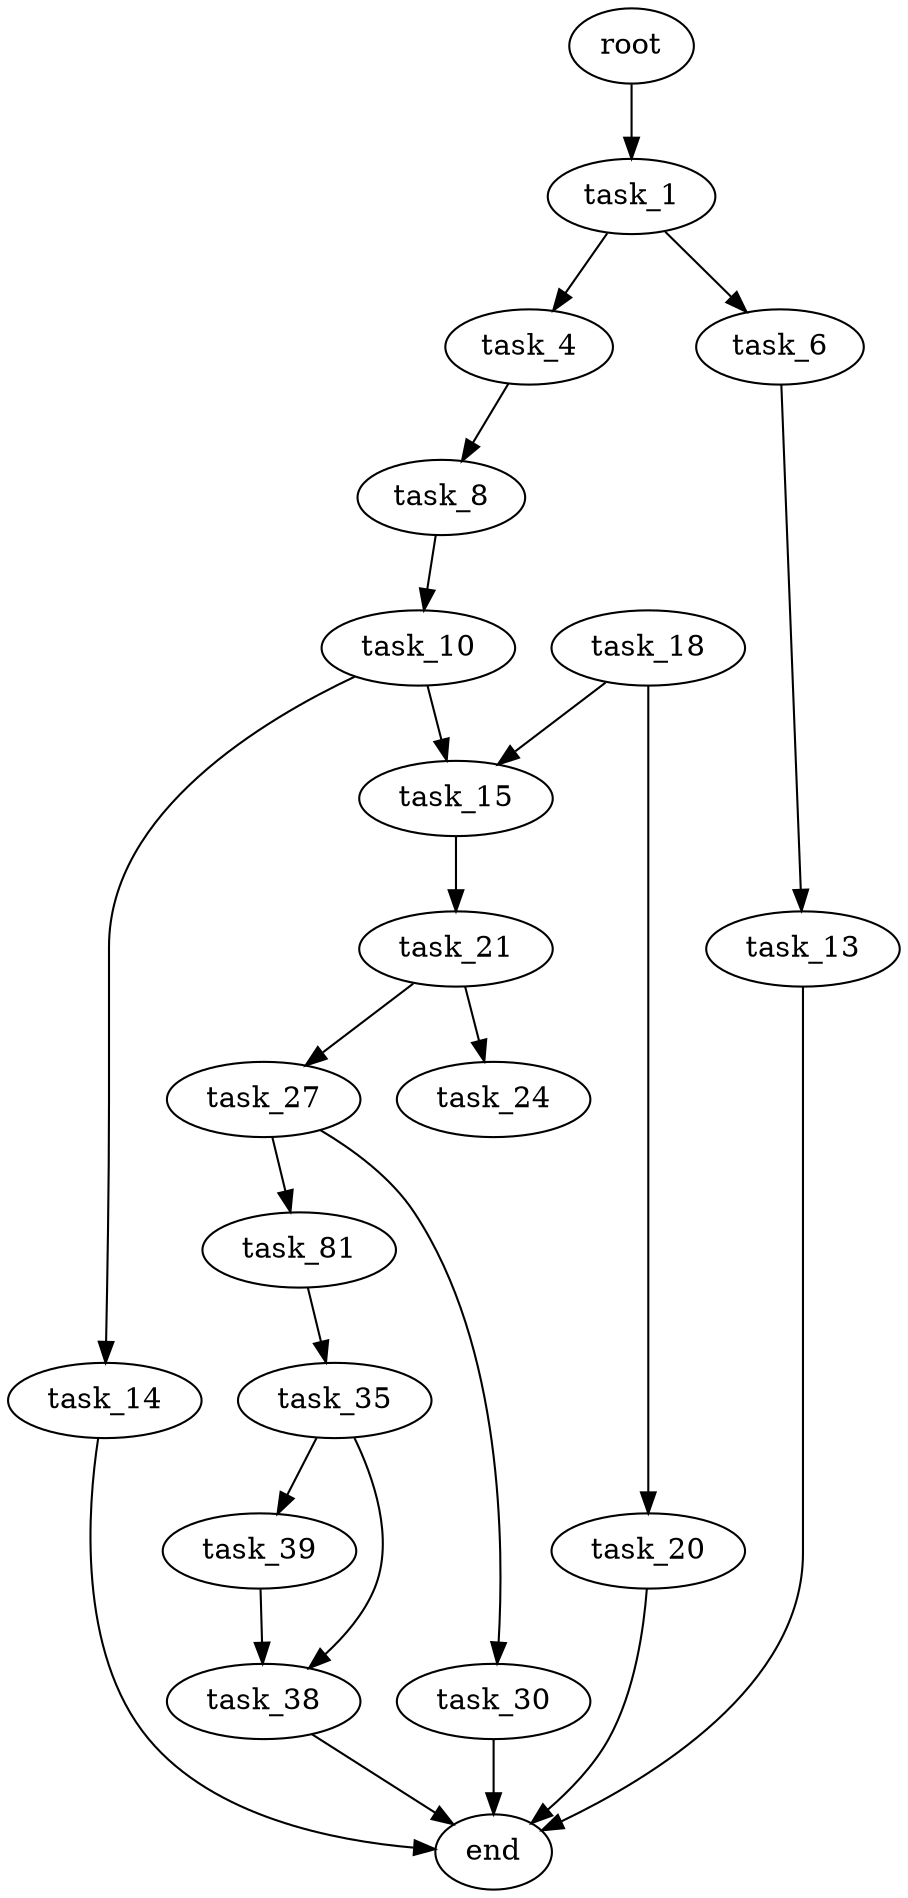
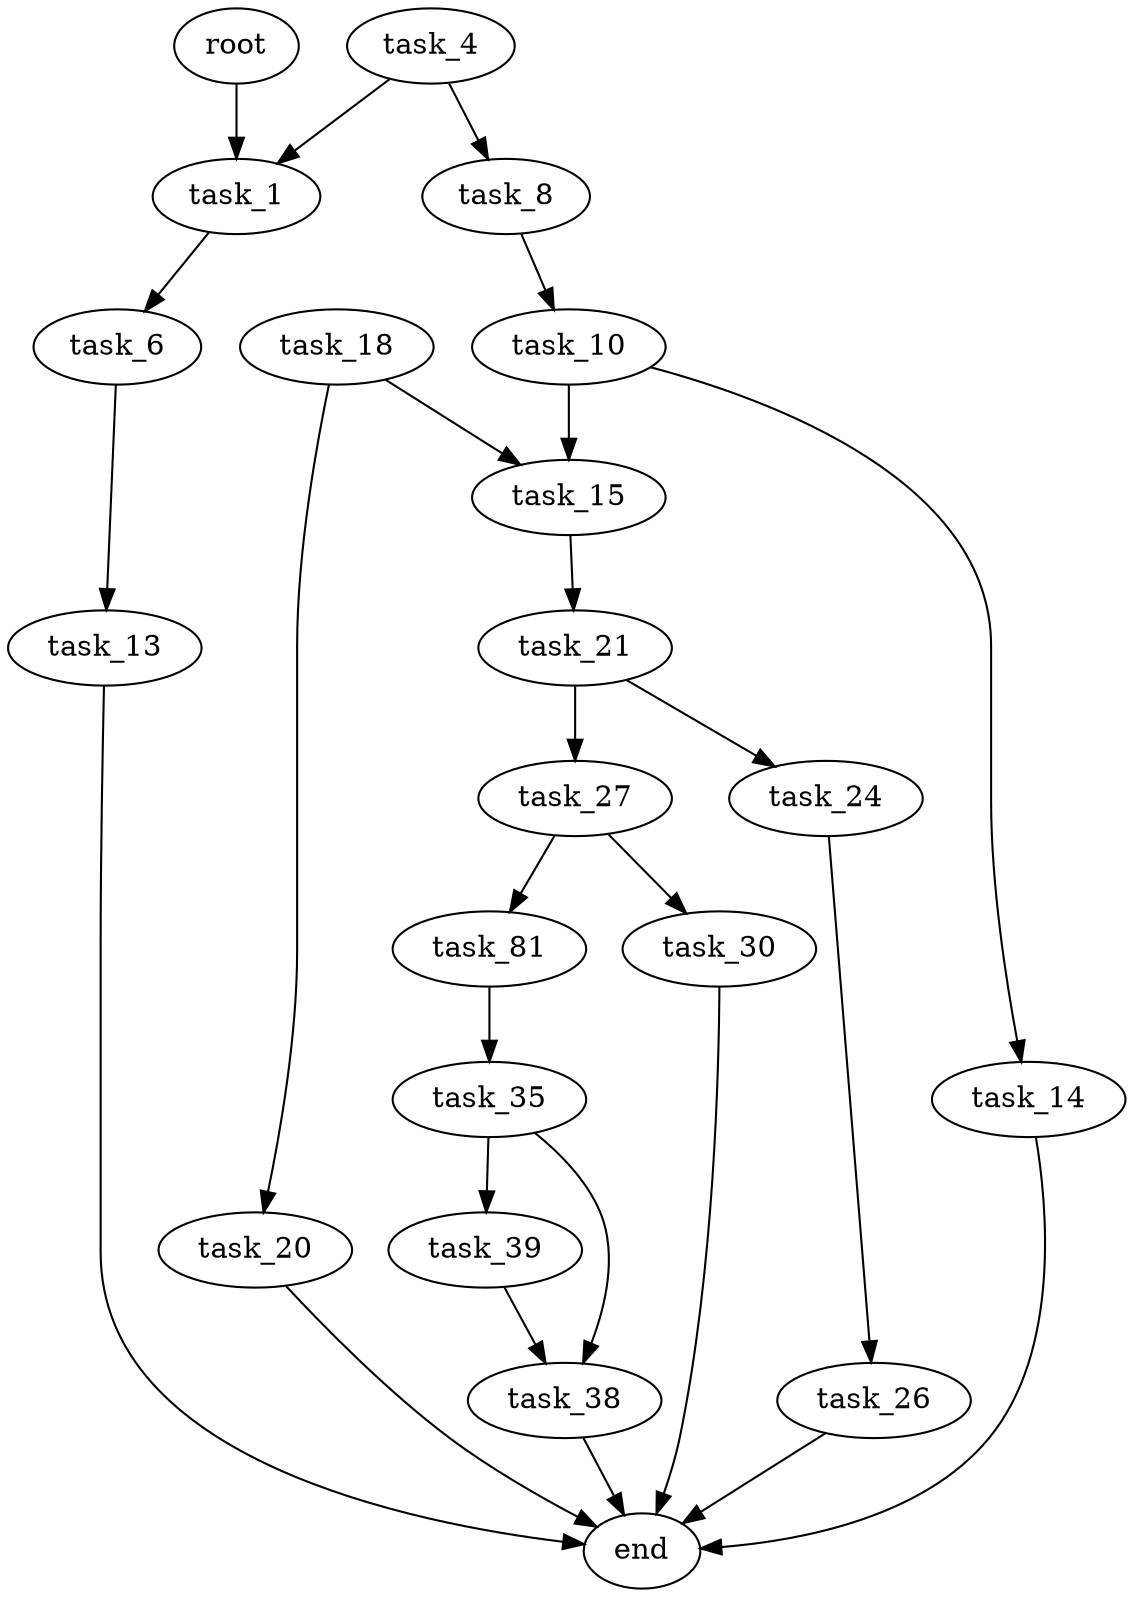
(586, 263) -> (342, 115)
none -> (874, 1400)
